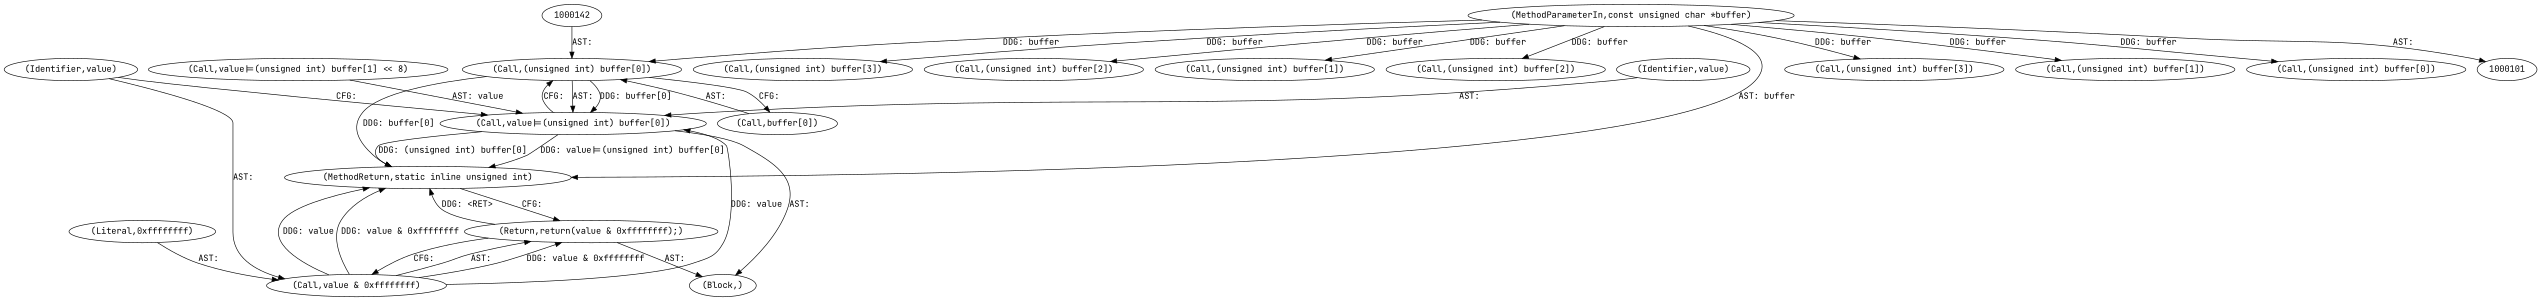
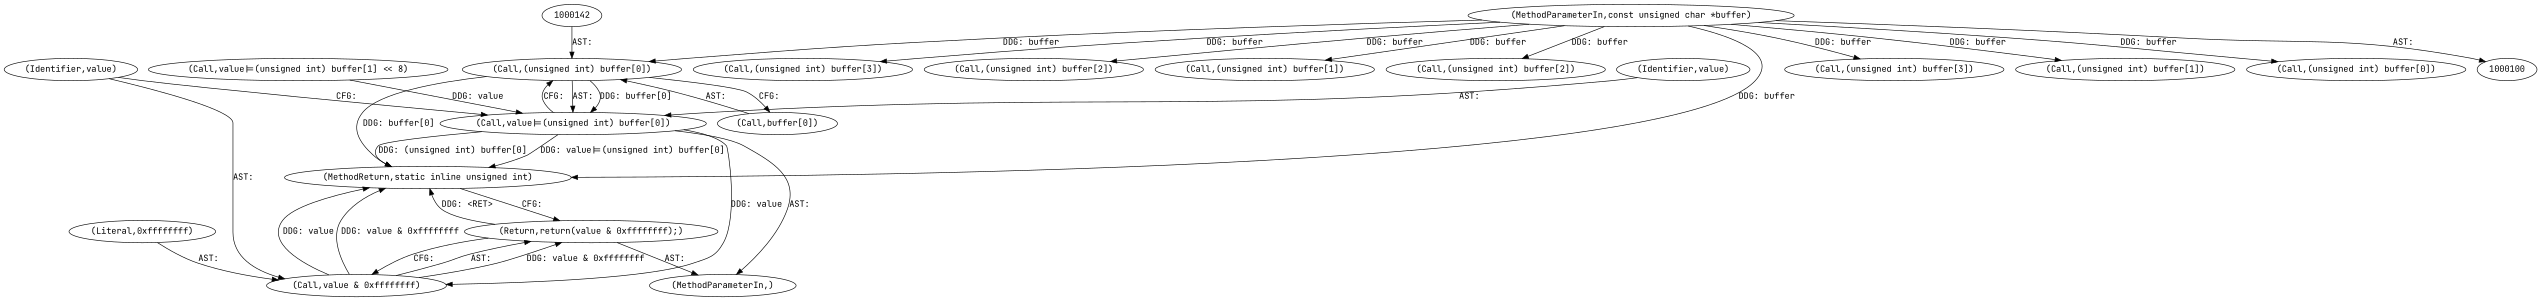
(2507, 70) -> (2507, 70)
(478, 97) -> (478, 97)
(1767, 97) -> (1767, 97)
(658, 271) -> (664, 270)
(723, 286) -> (723, 286)
